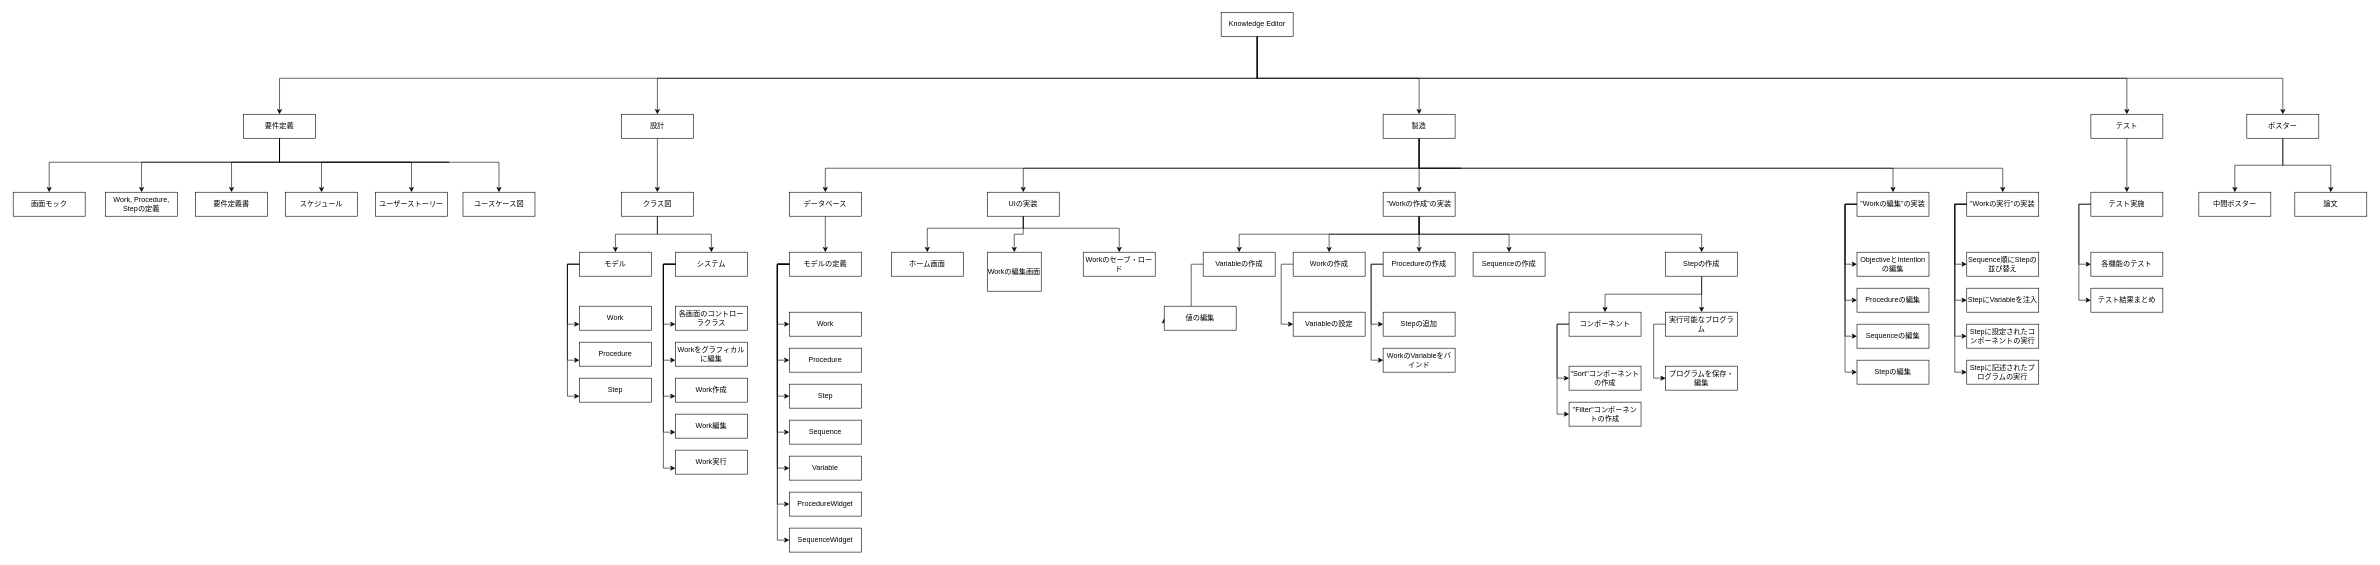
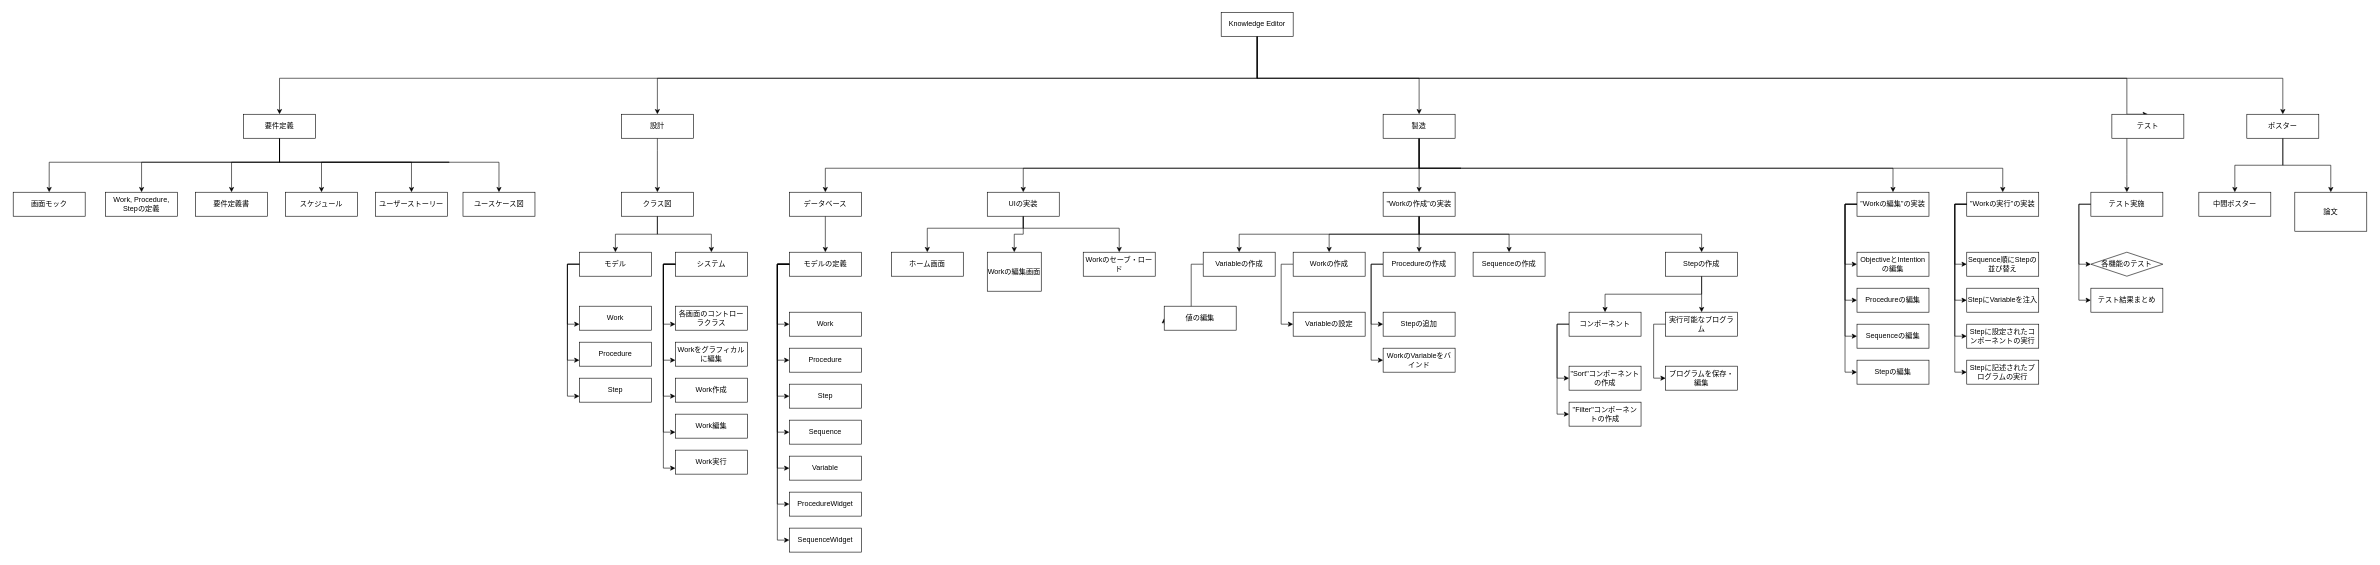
(2127, 126) -> (2148, 126)
(2331, 204) -> (2331, 212)
(2127, 264) -> (2127, 264)
